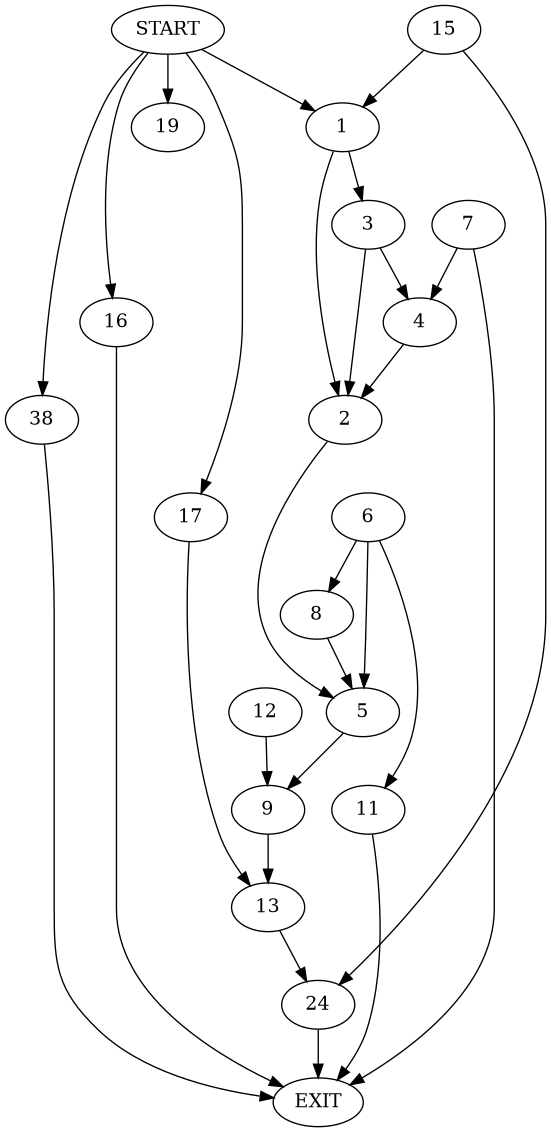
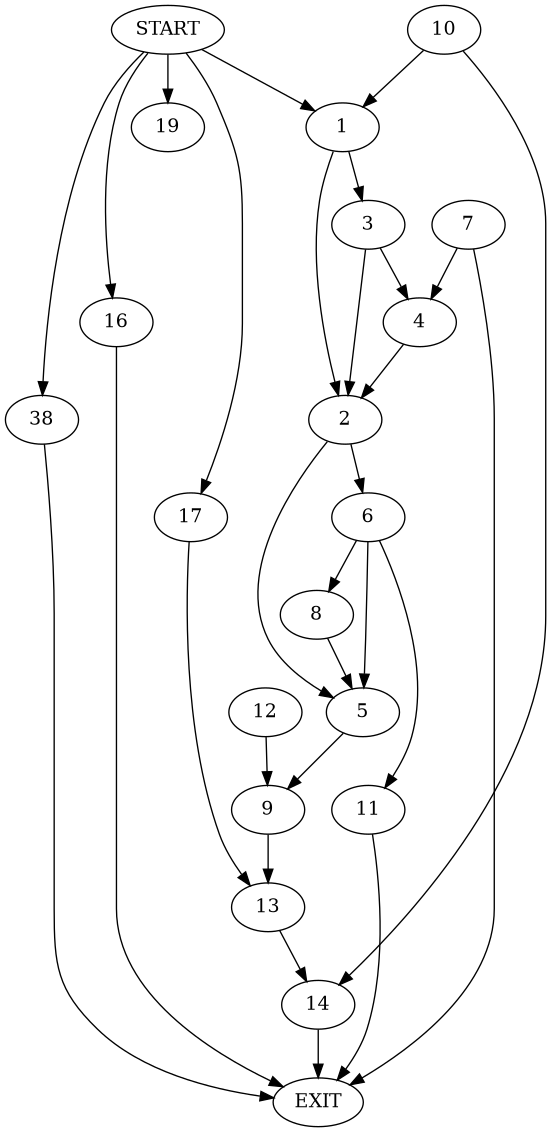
(444, 30) -> (444, 30)
none -> (355, 462)
(318, 1005) -> (318, 1005)
